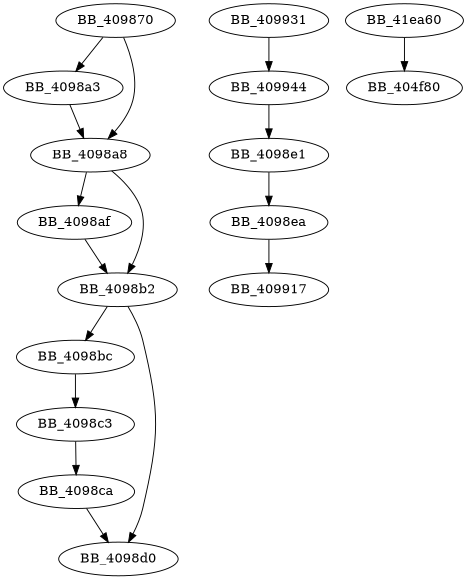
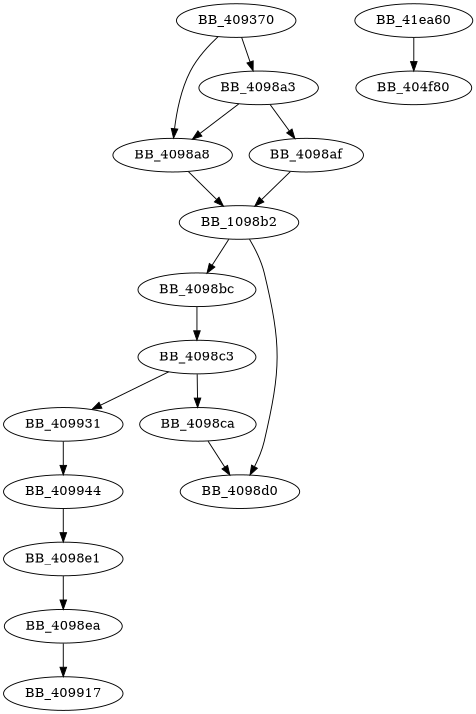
(116, 21) -> (236, 21)
(84, 184) -> (280, 118)
(117, 290) -> (239, 222)
none -> (135, 389)
